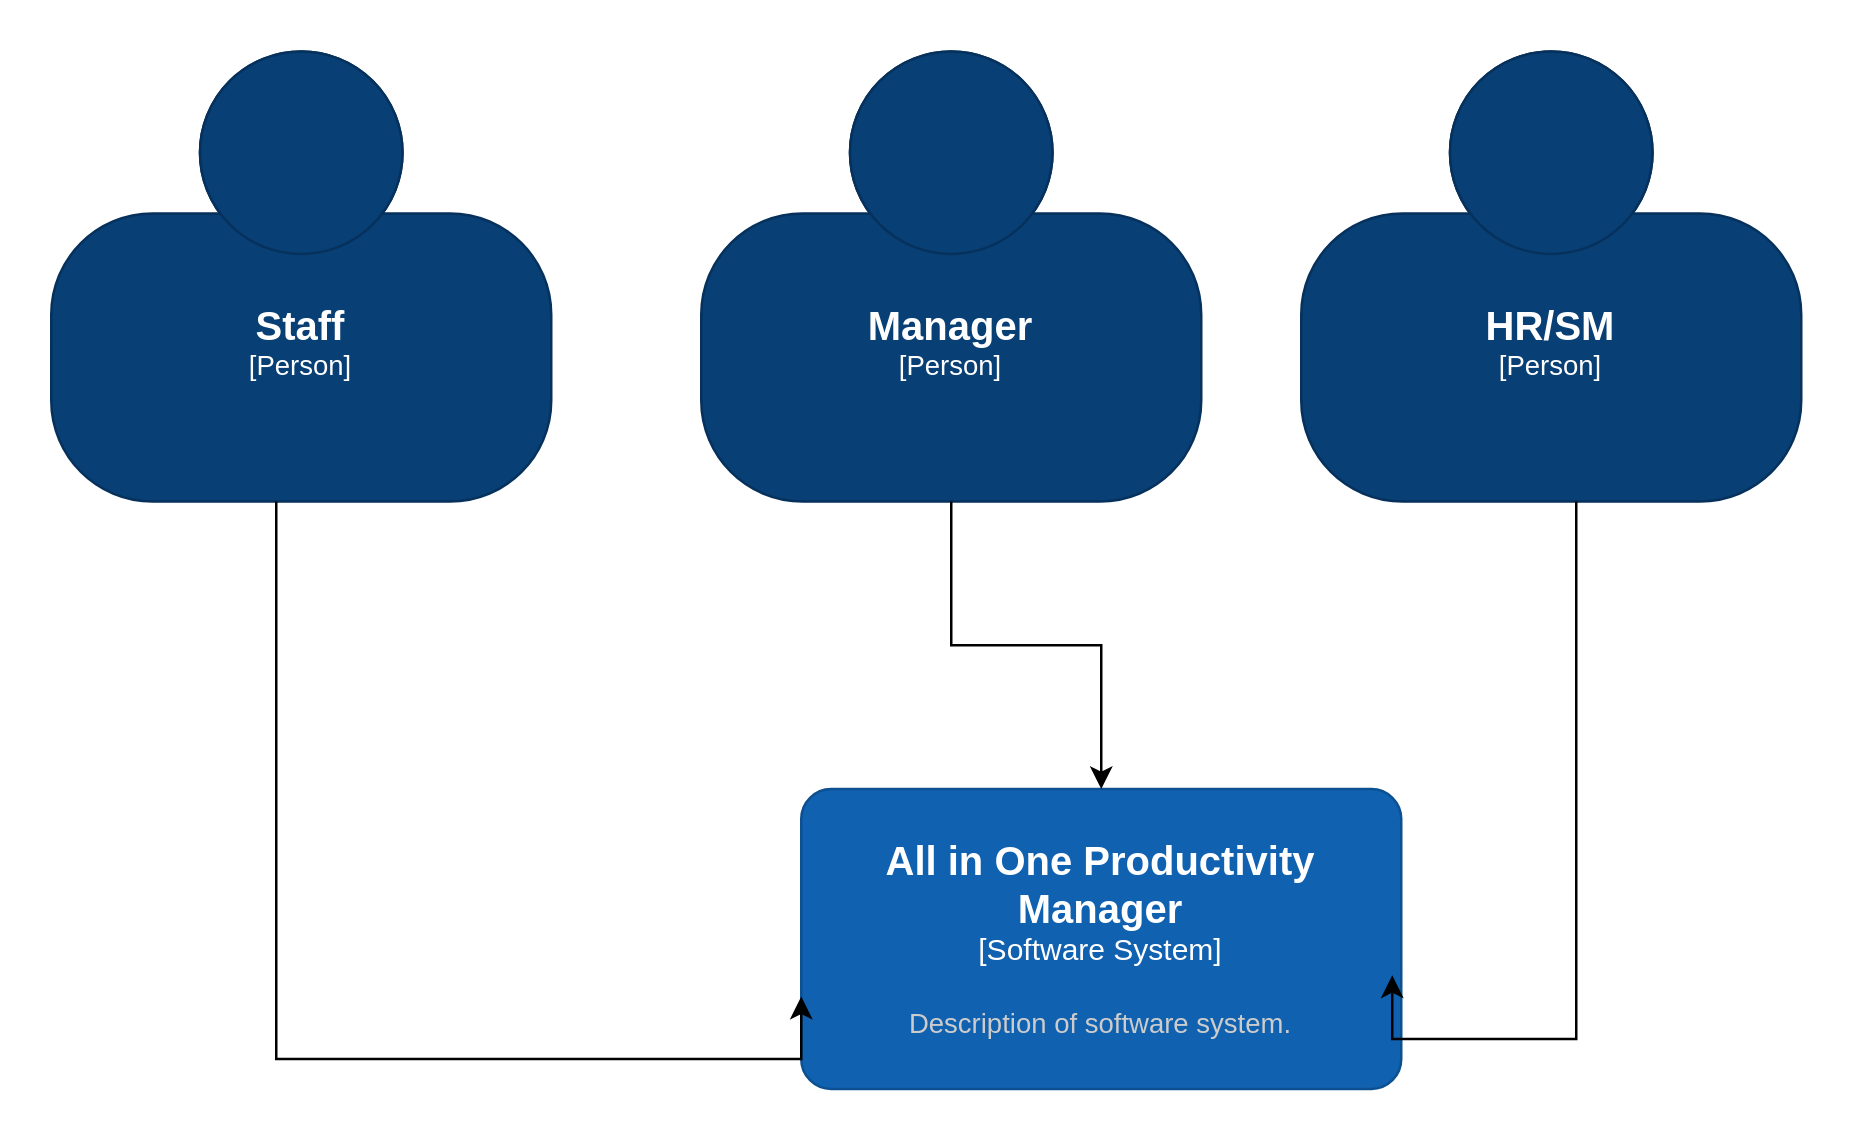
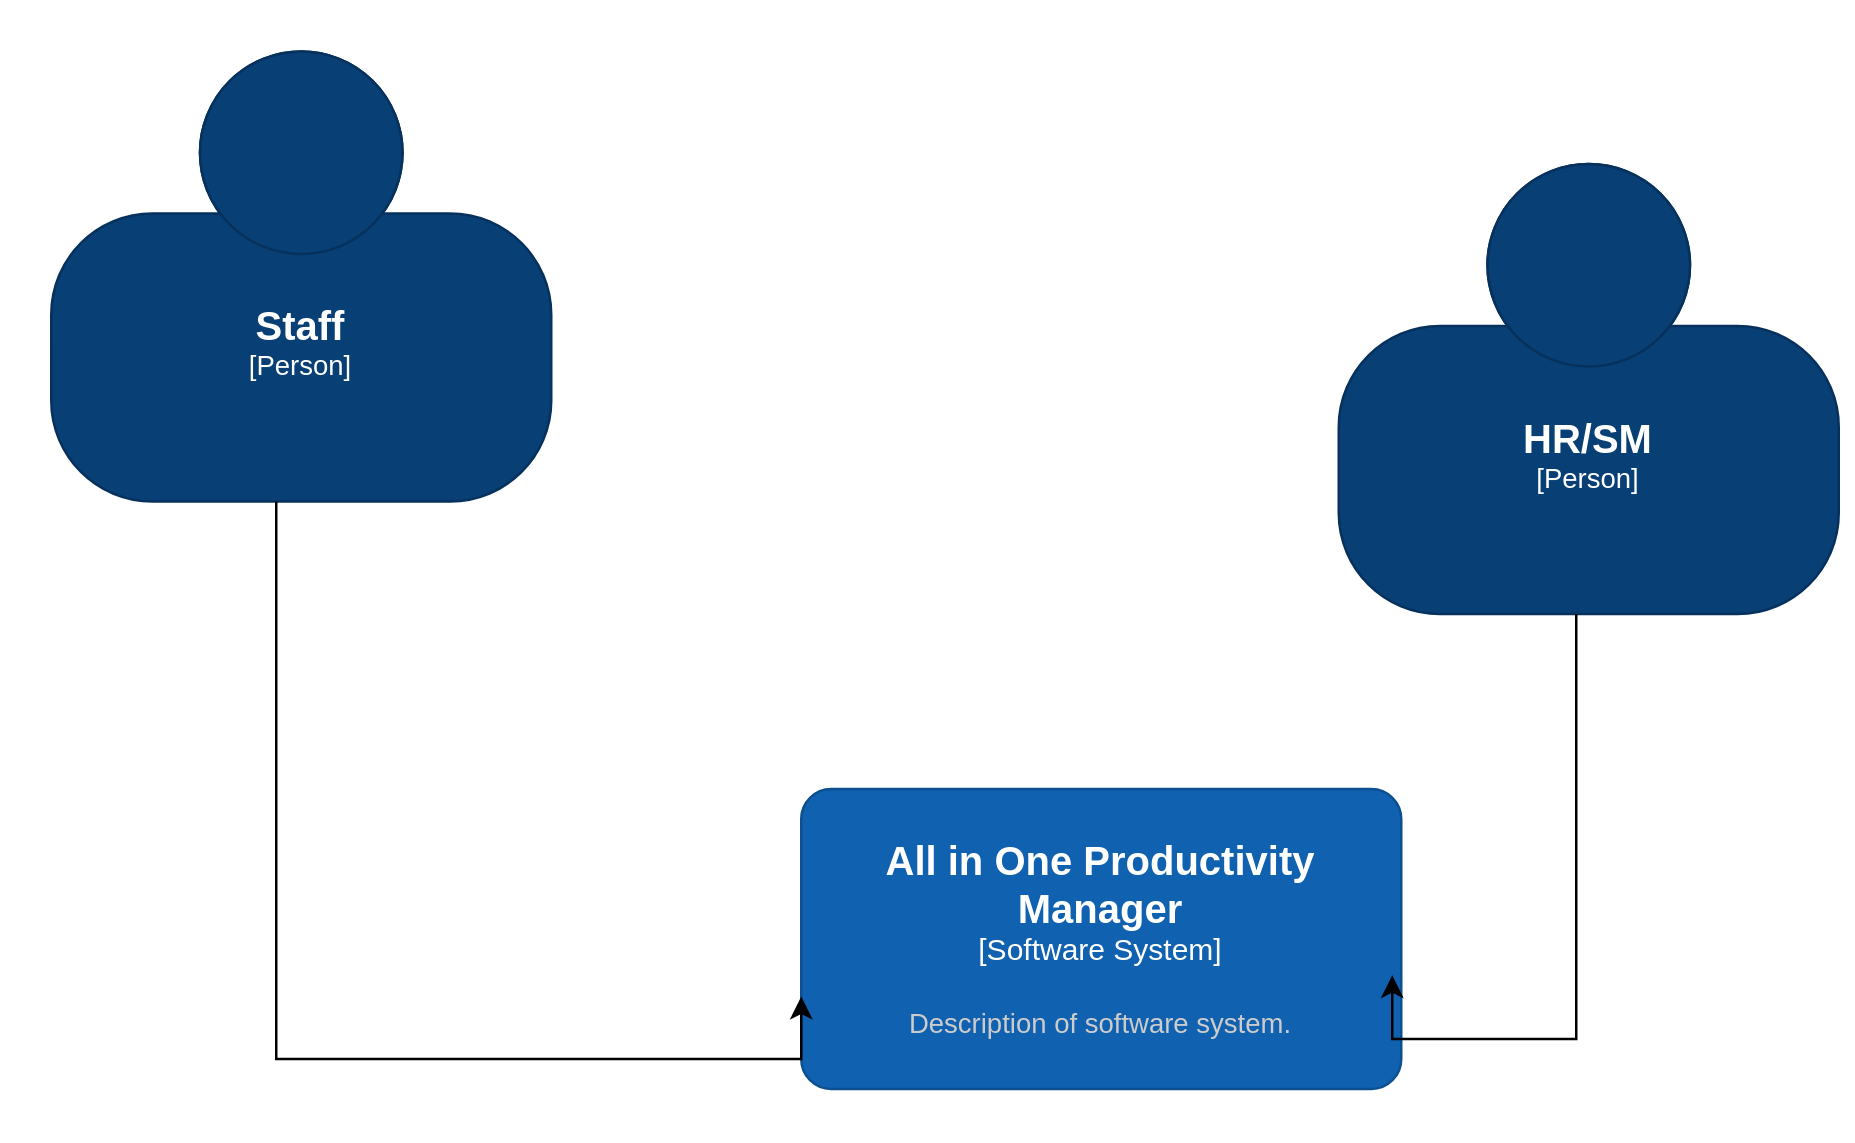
(951, 276) -> none
(1551, 276) -> (1589, 389)
(1018, 645) -> none
